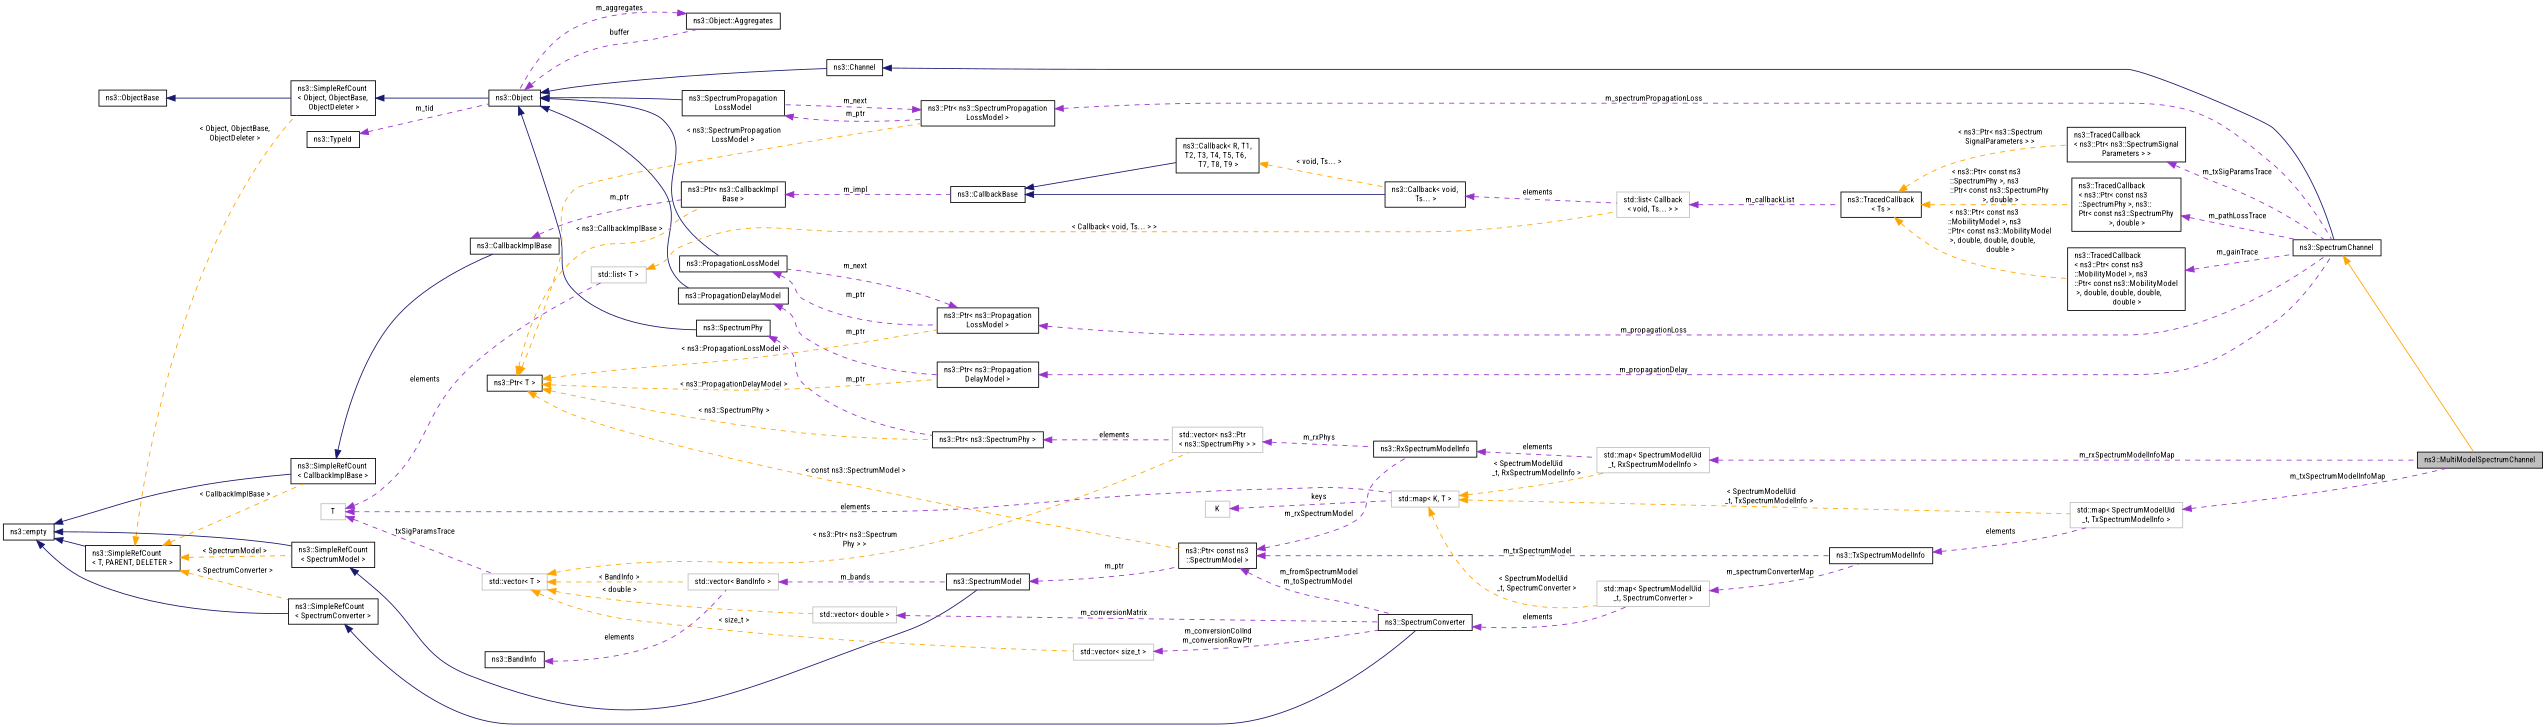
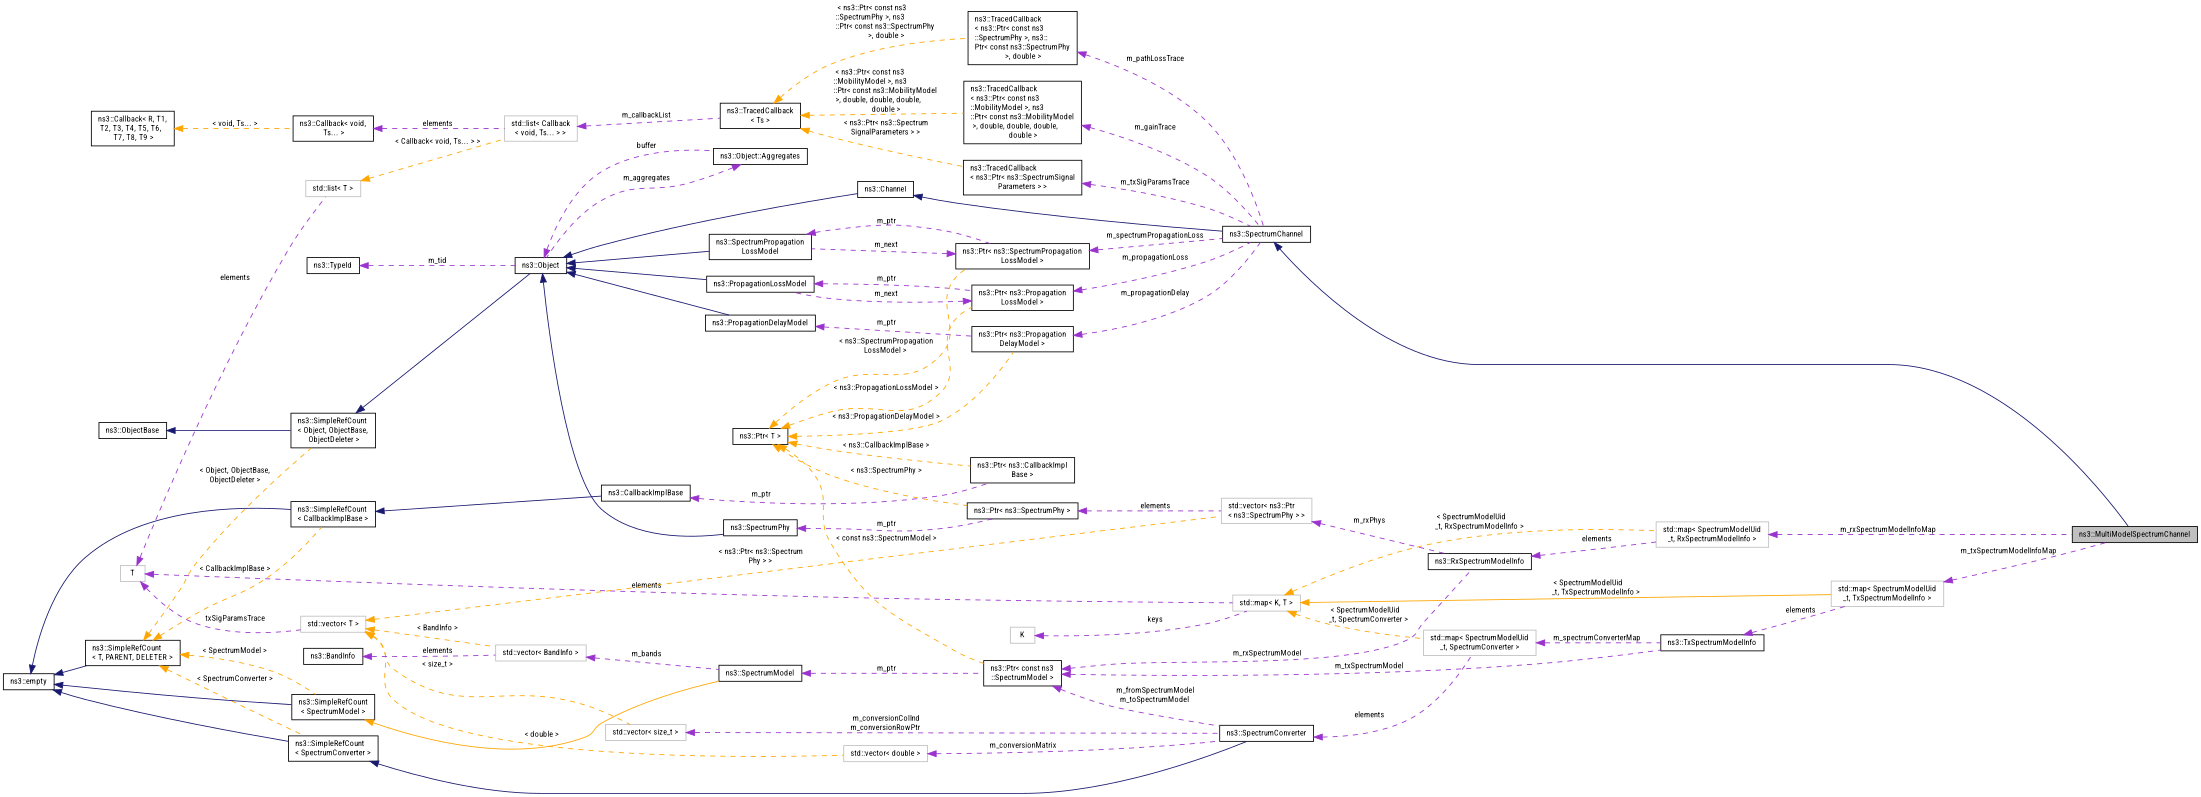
(988, 195) -> none
(2411, 358) -> (1715, 365)
(1769, 507) -> (1570, 599)
(656, 708) -> (569, 742)
